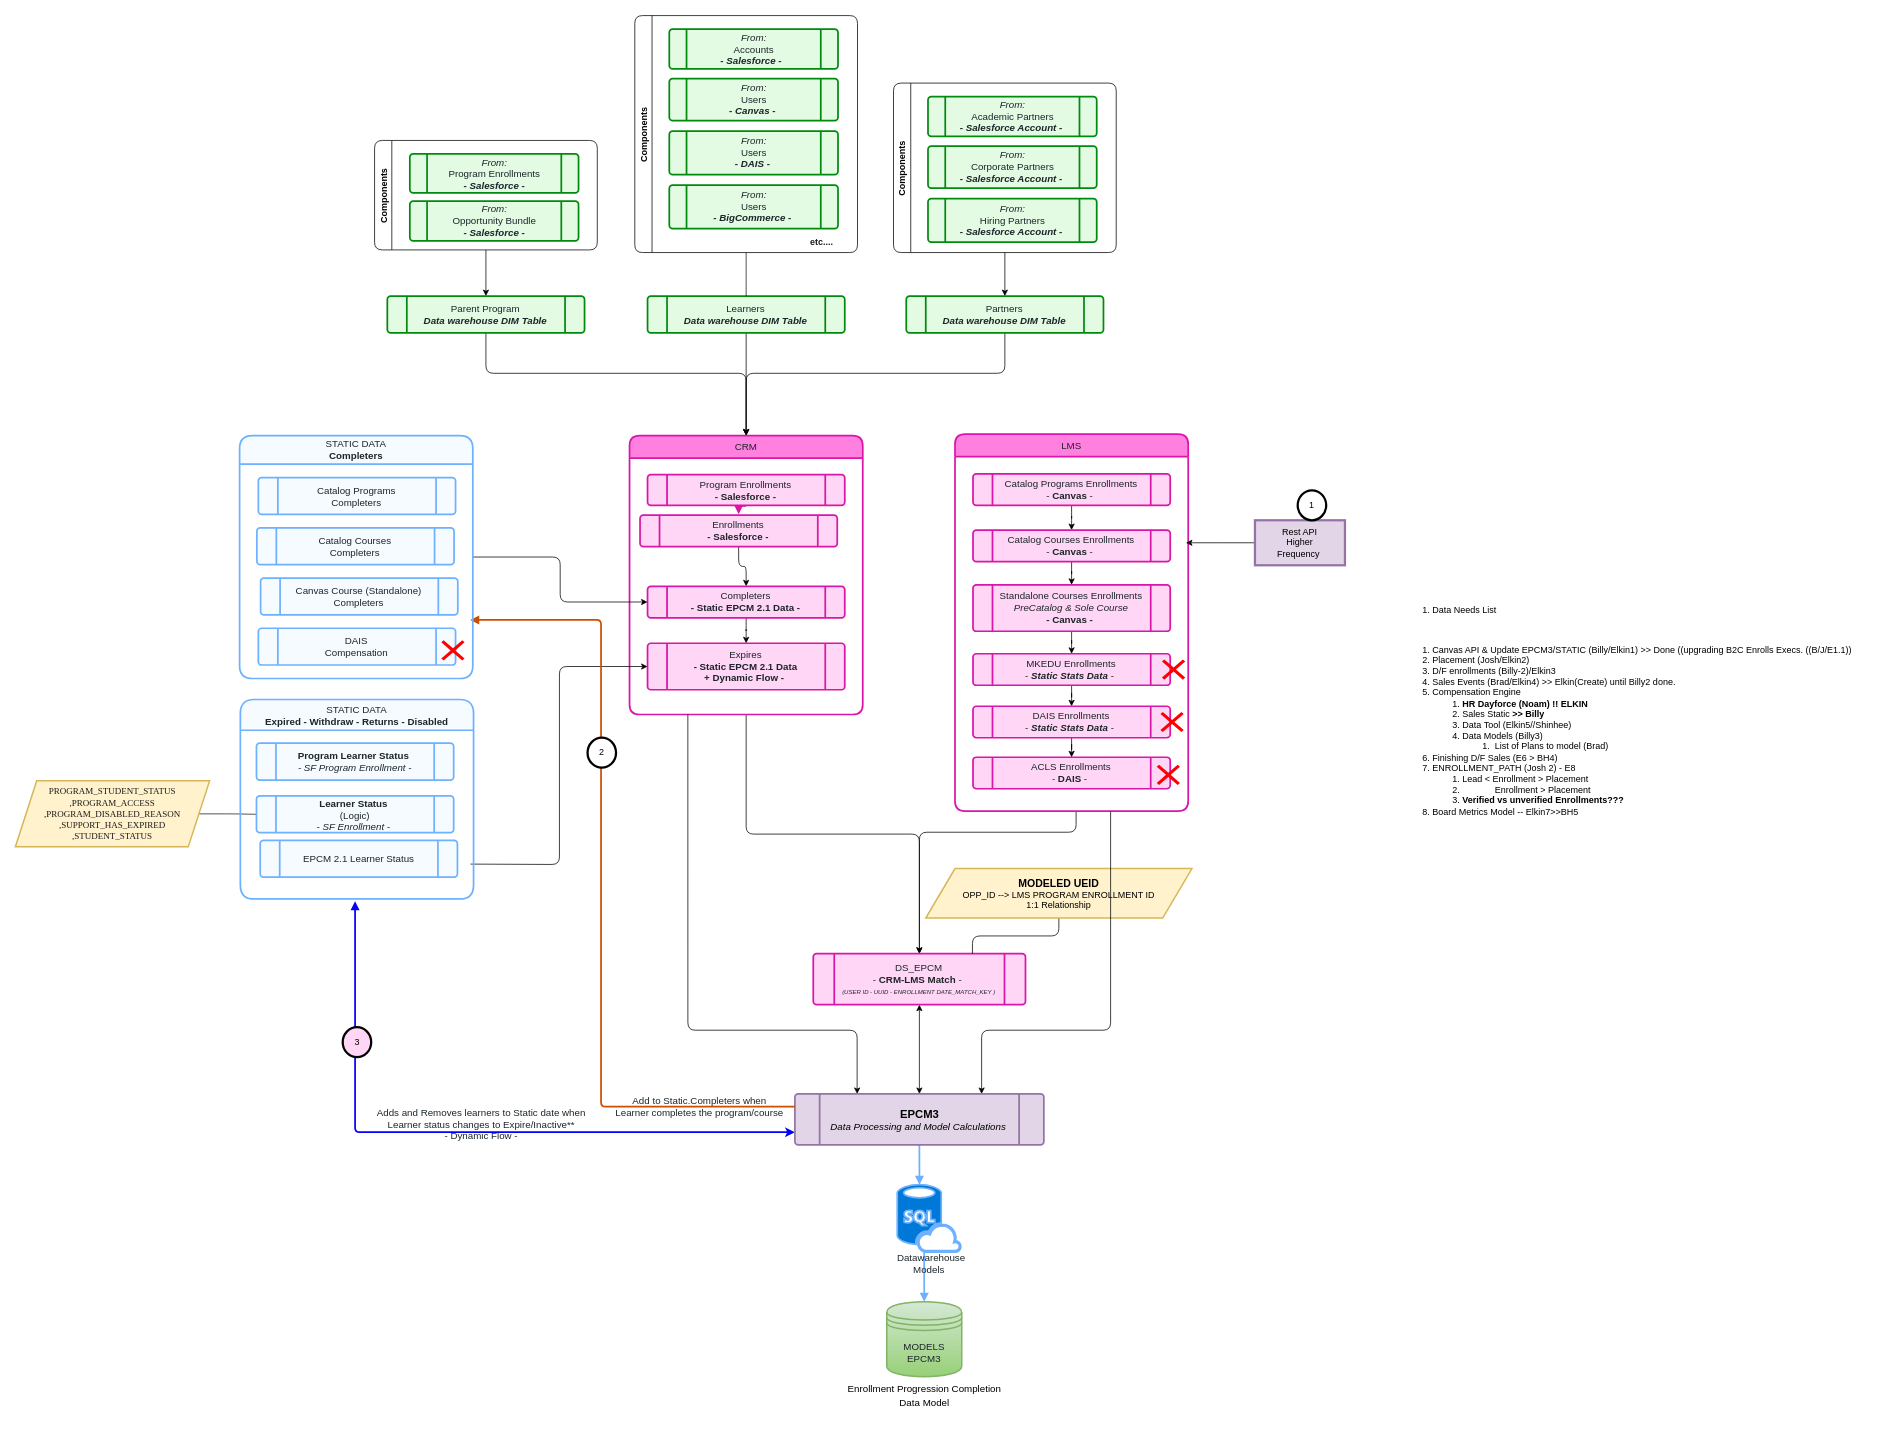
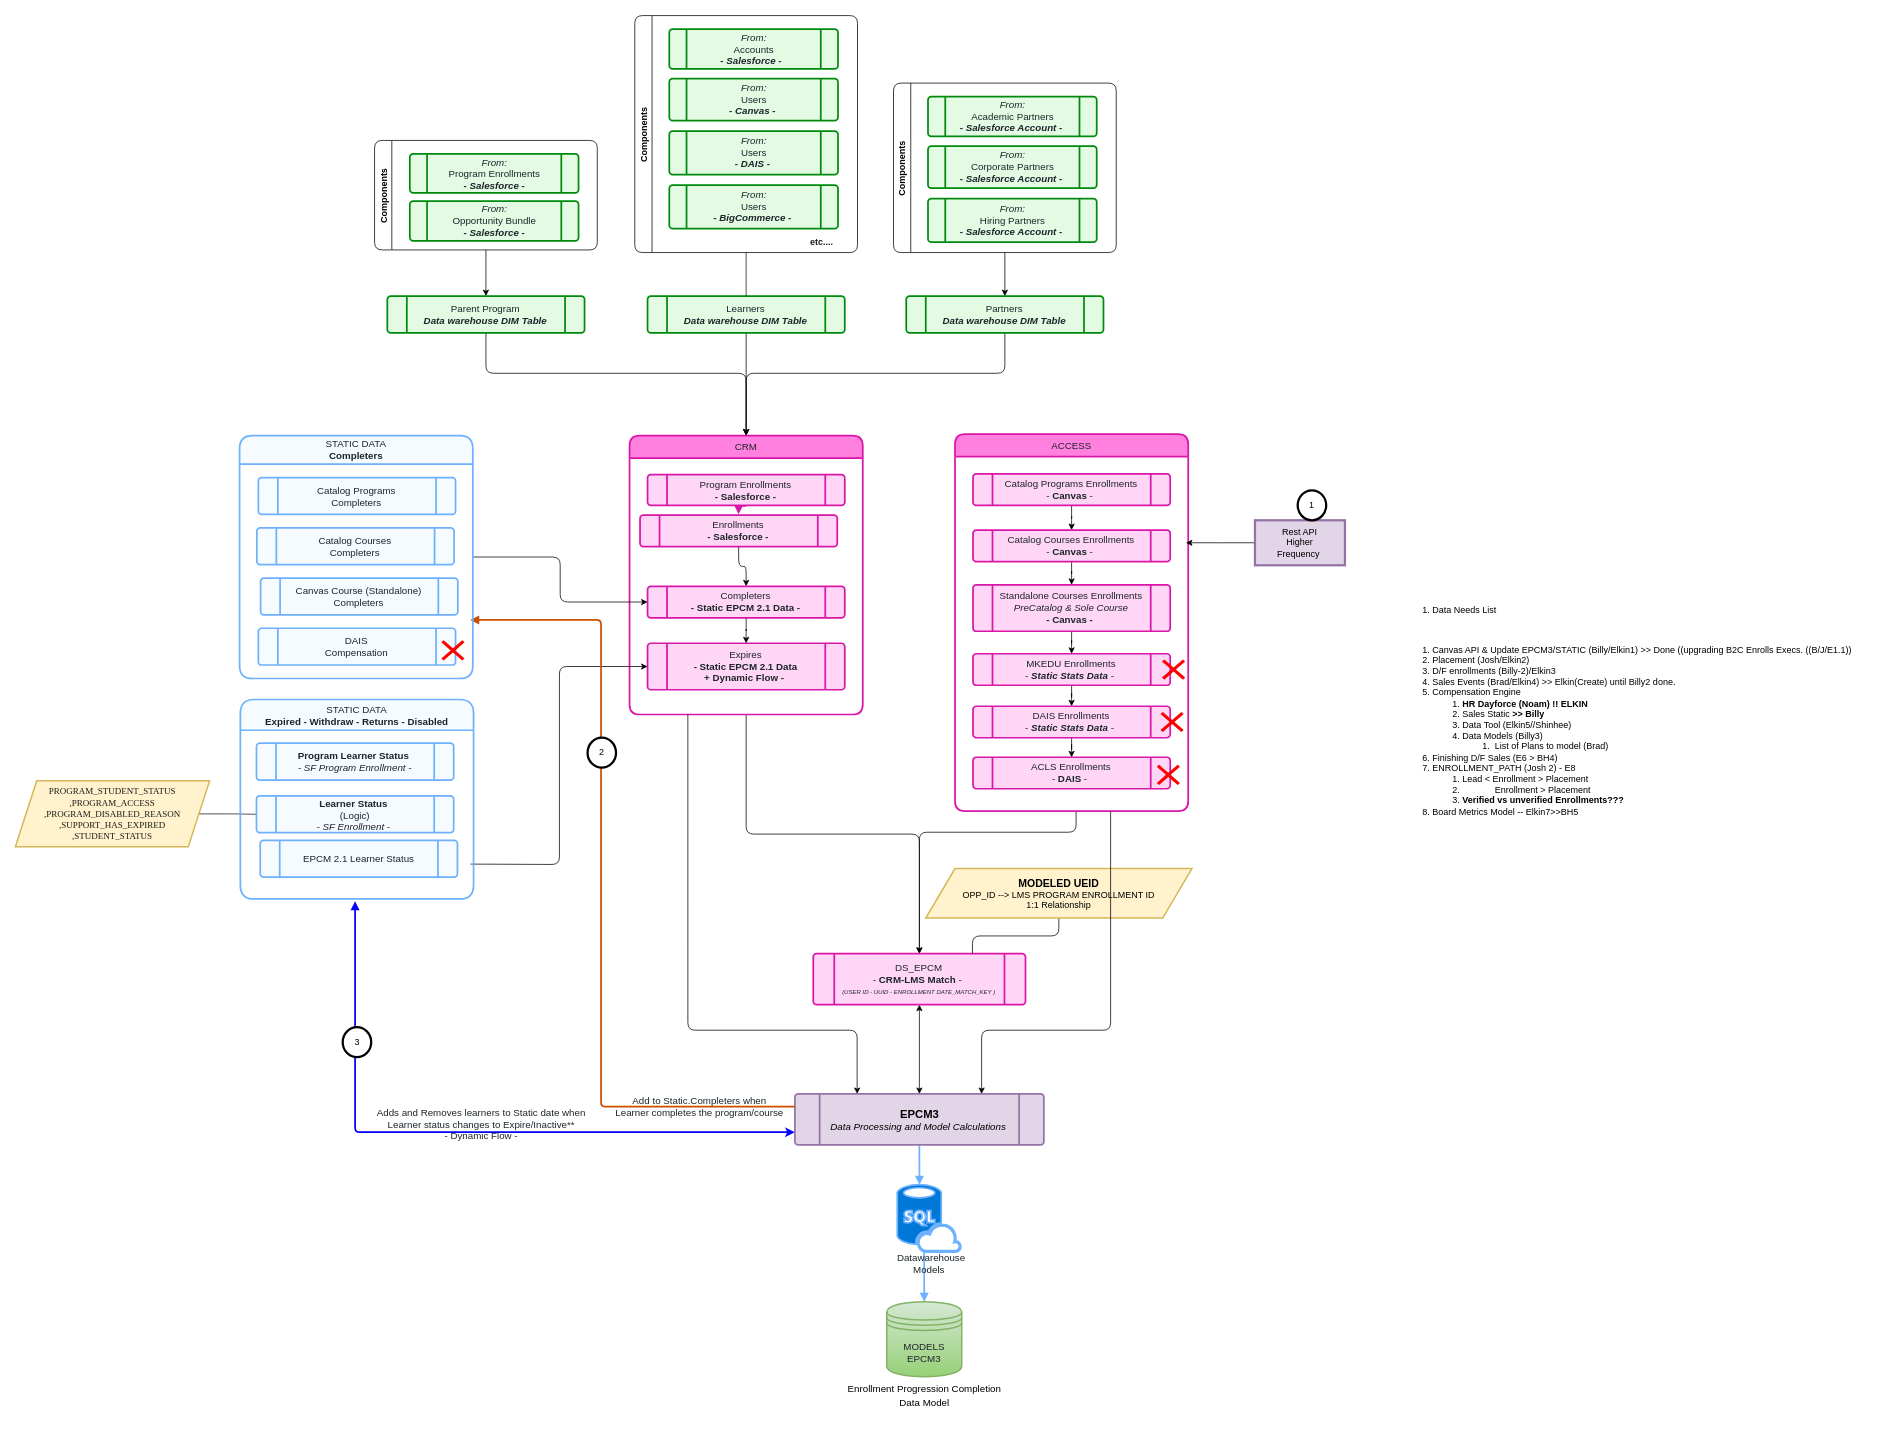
(1072, 445) -> (1072, 445)
(357, 1042) -> (357, 1042)
